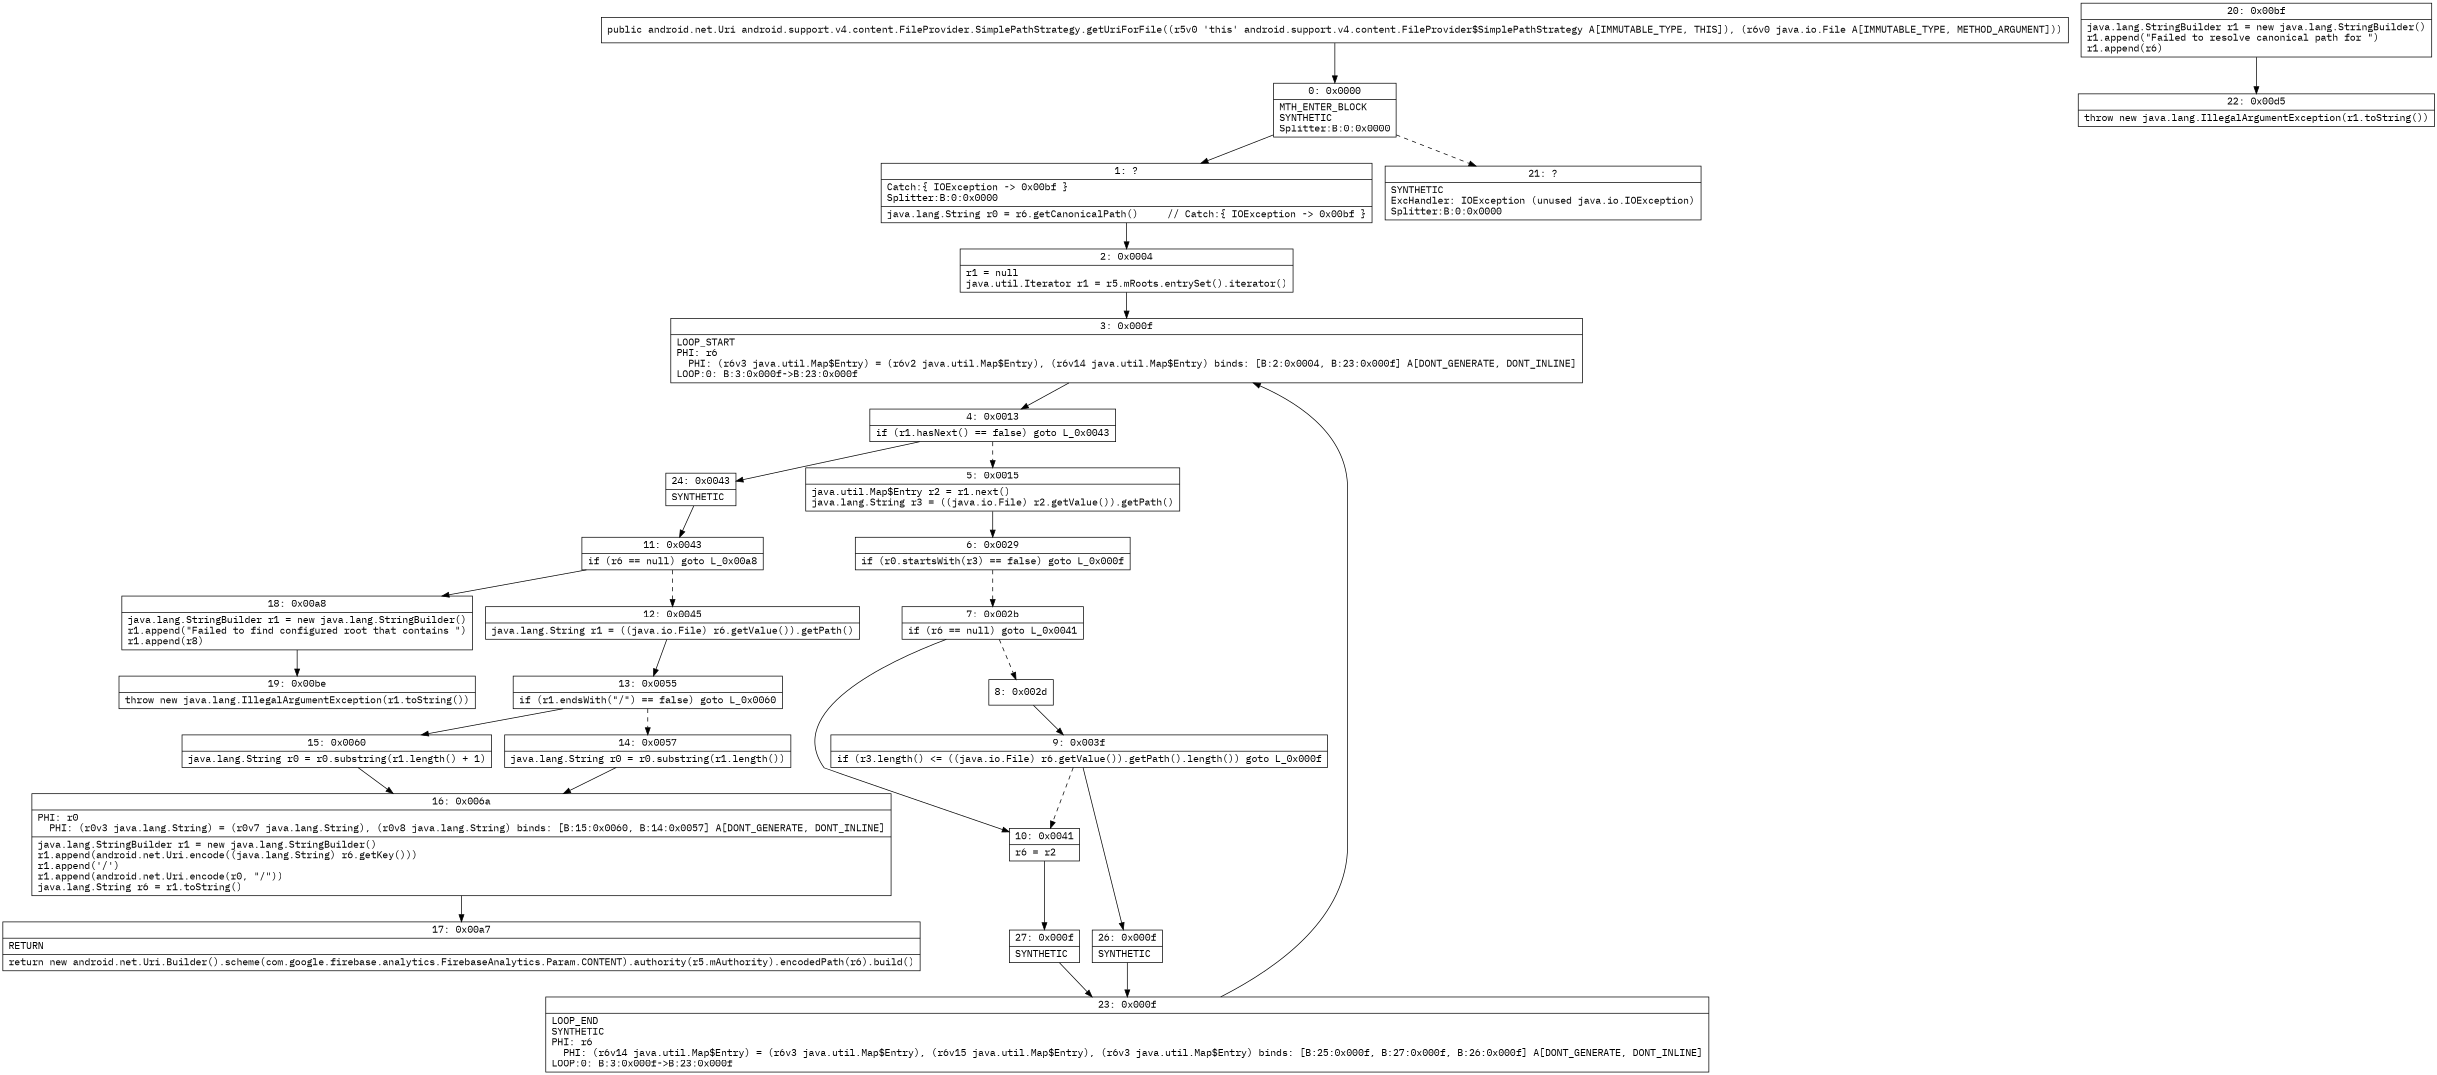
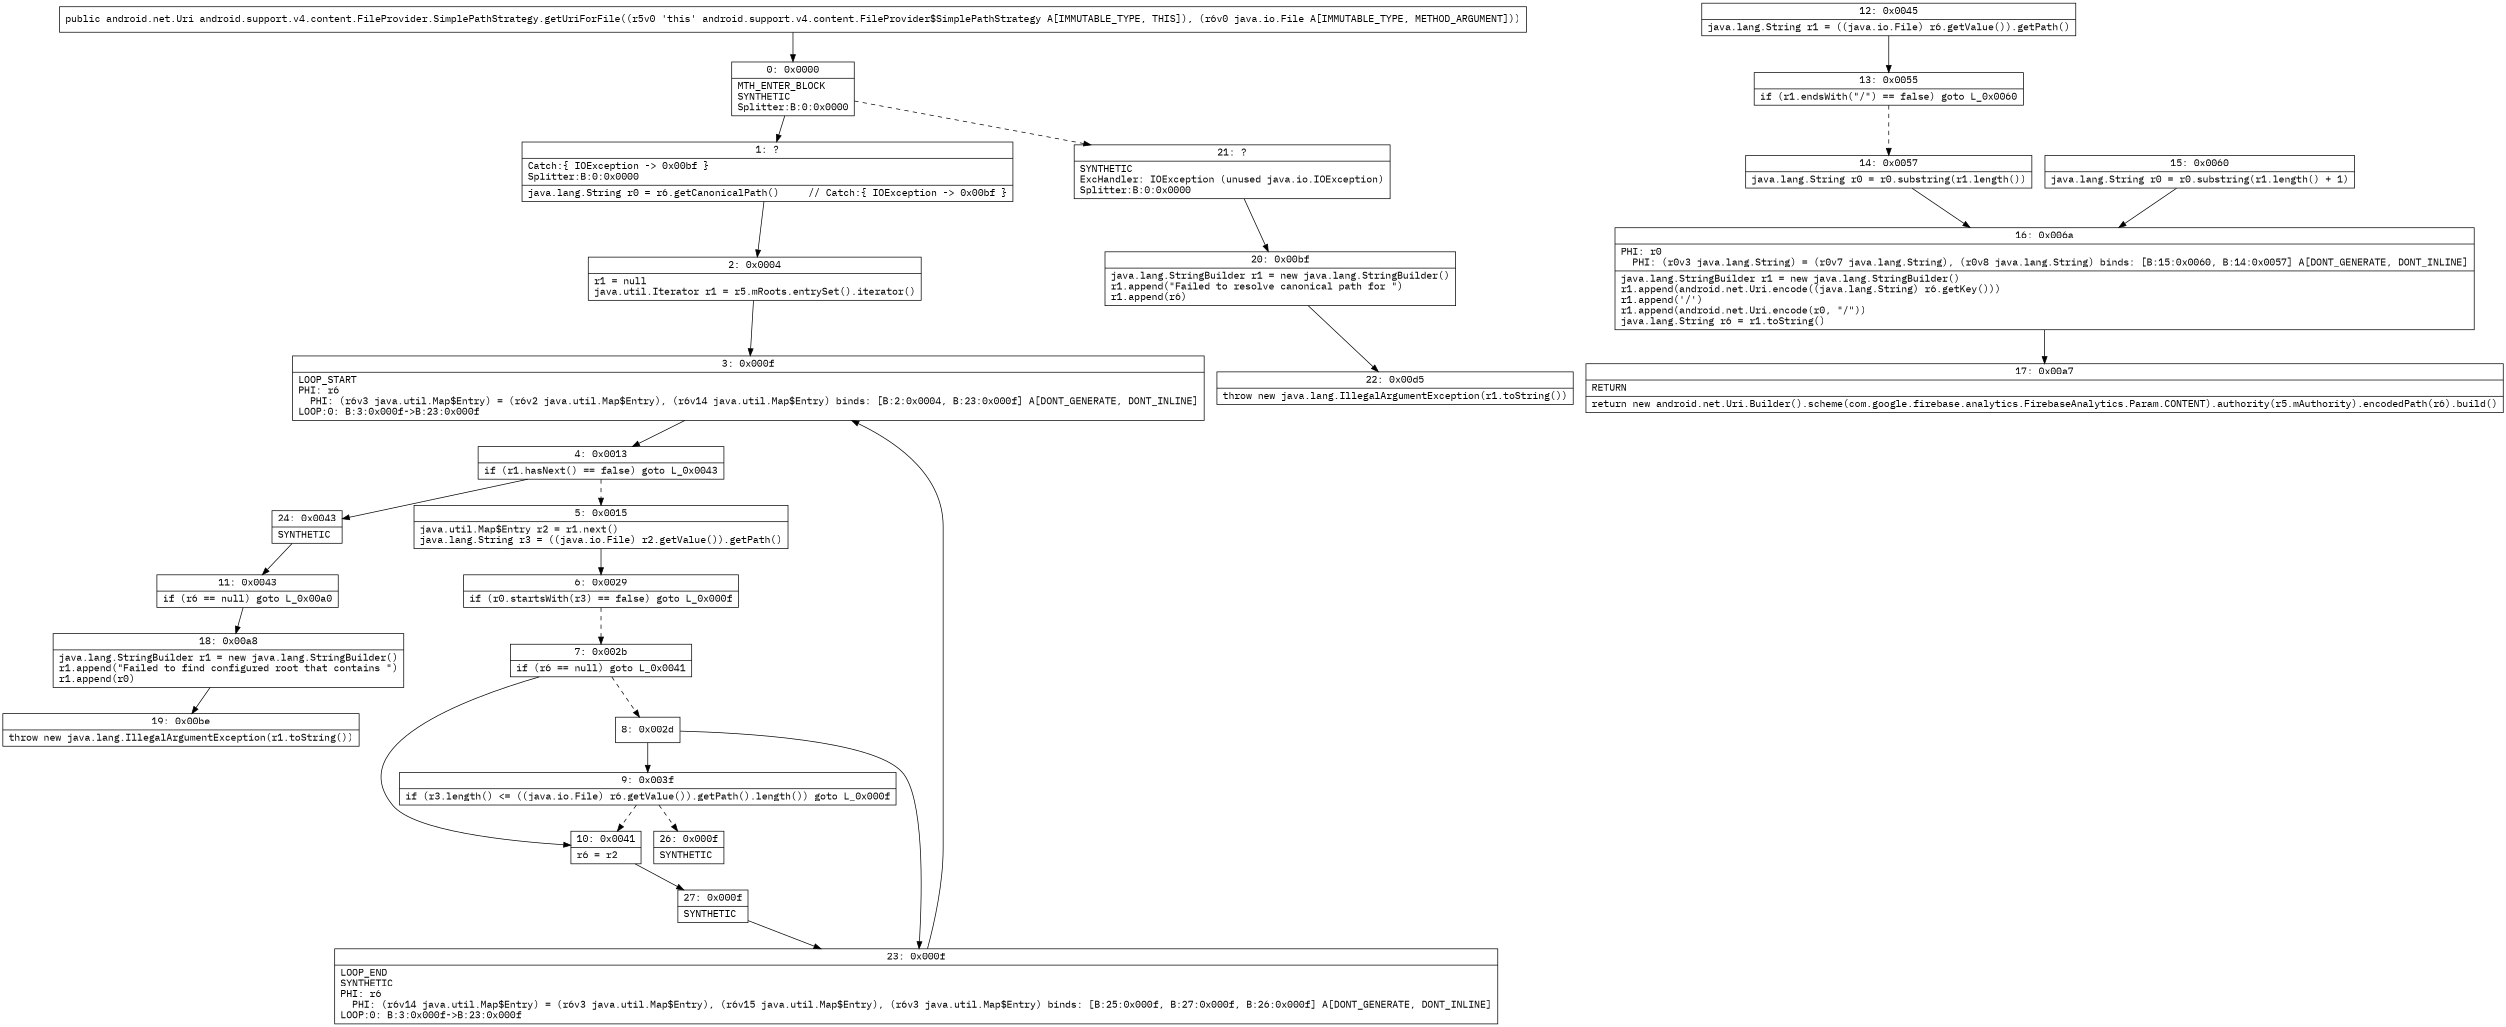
none -> (1255, 222)
(673, 561) -> (248, 599)
(673, 585) -> none
(166, 641) -> (97, 679)
(496, 721) -> none
(1102, 845) -> (666, 815)
(1127, 976) -> (878, 758)
